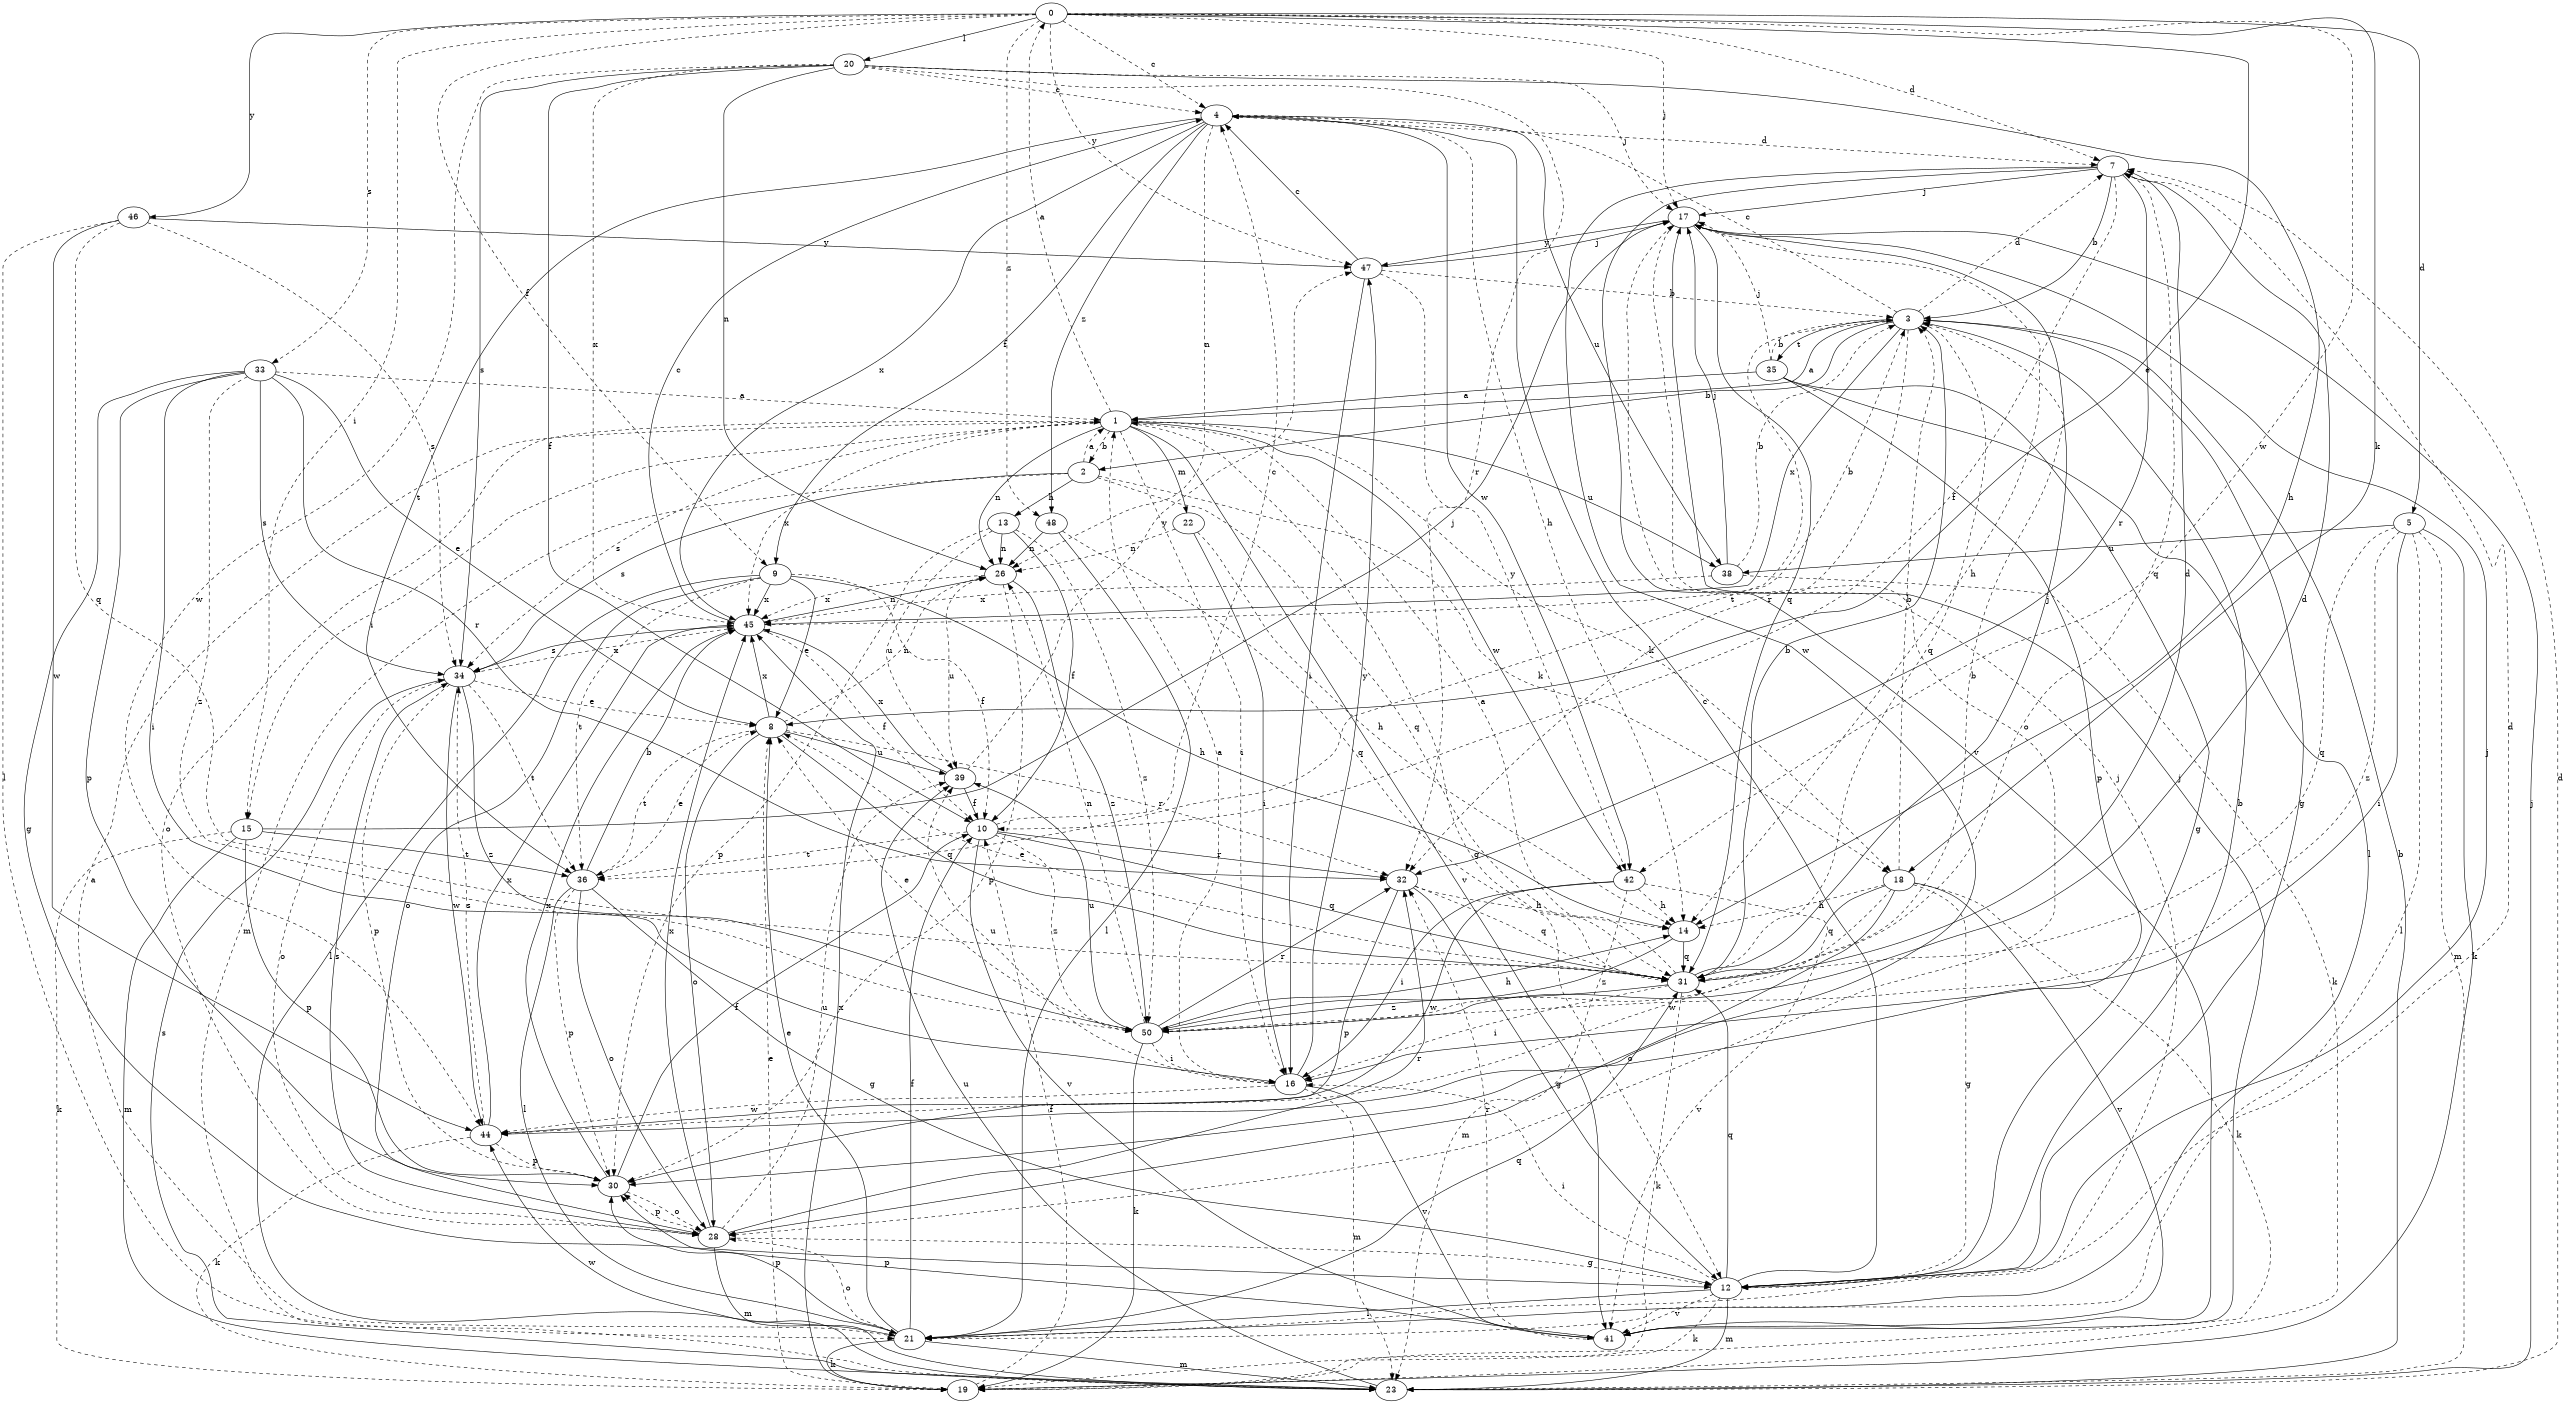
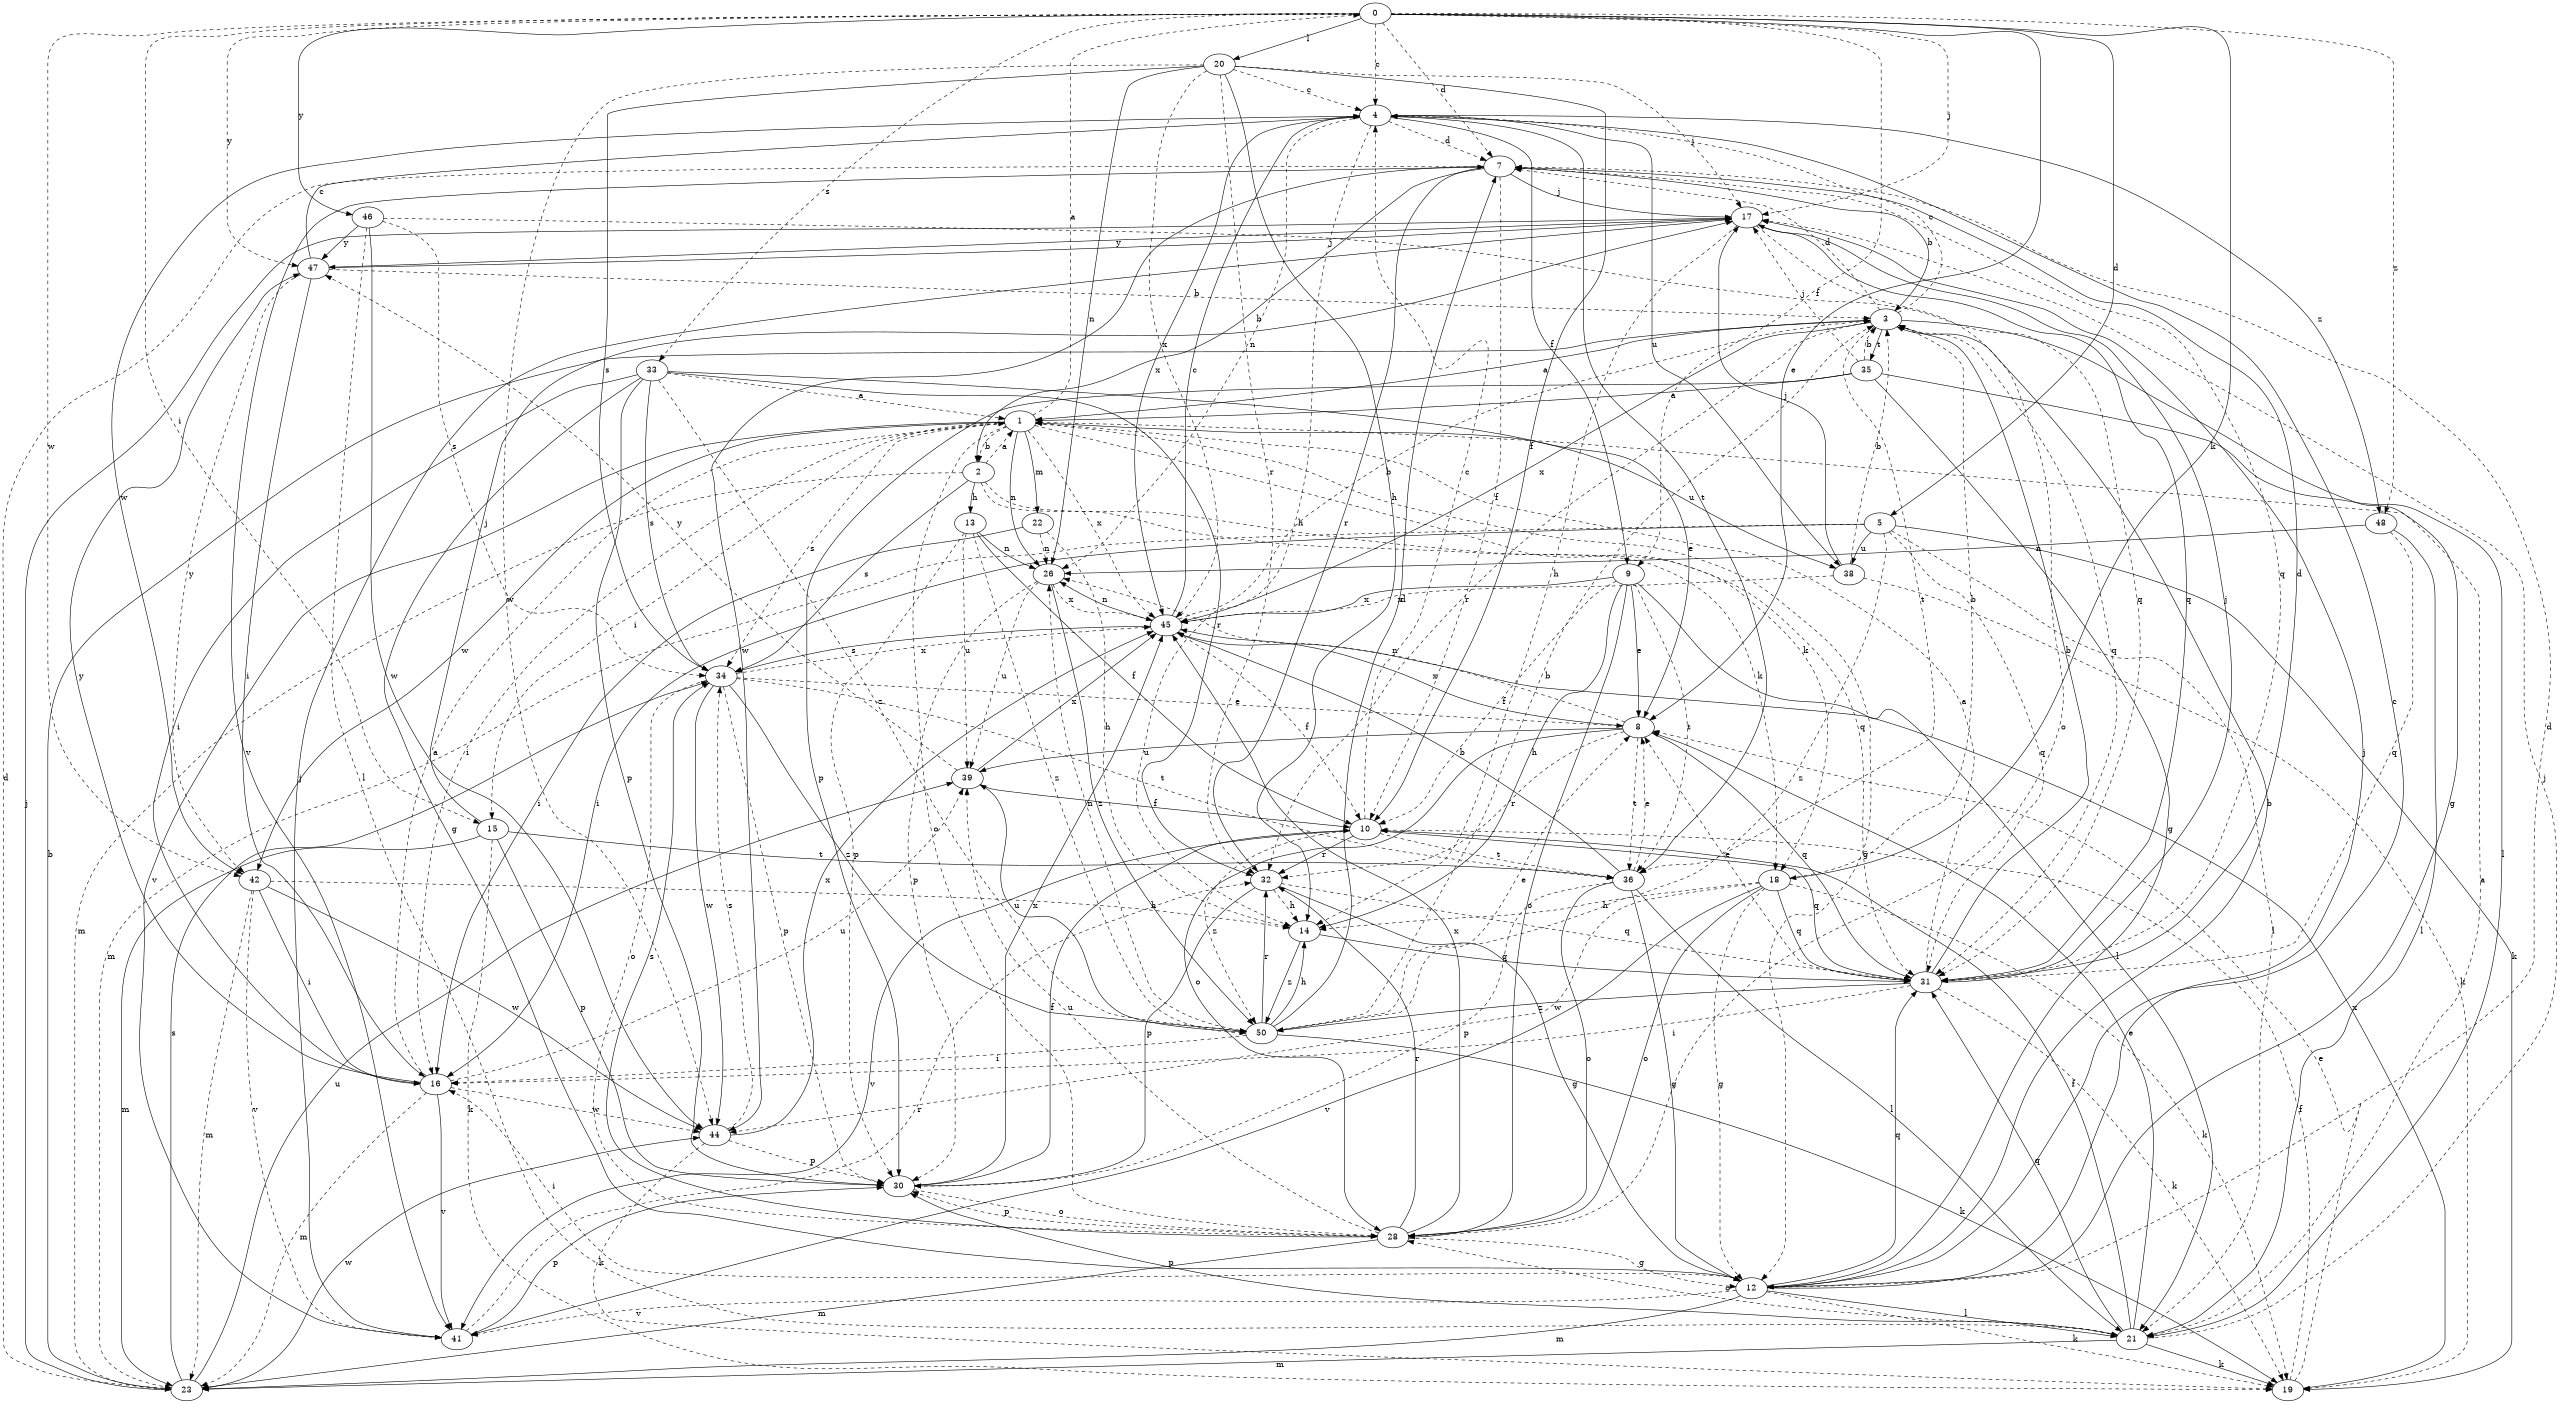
(1491, 417) -> (1232, 327)
